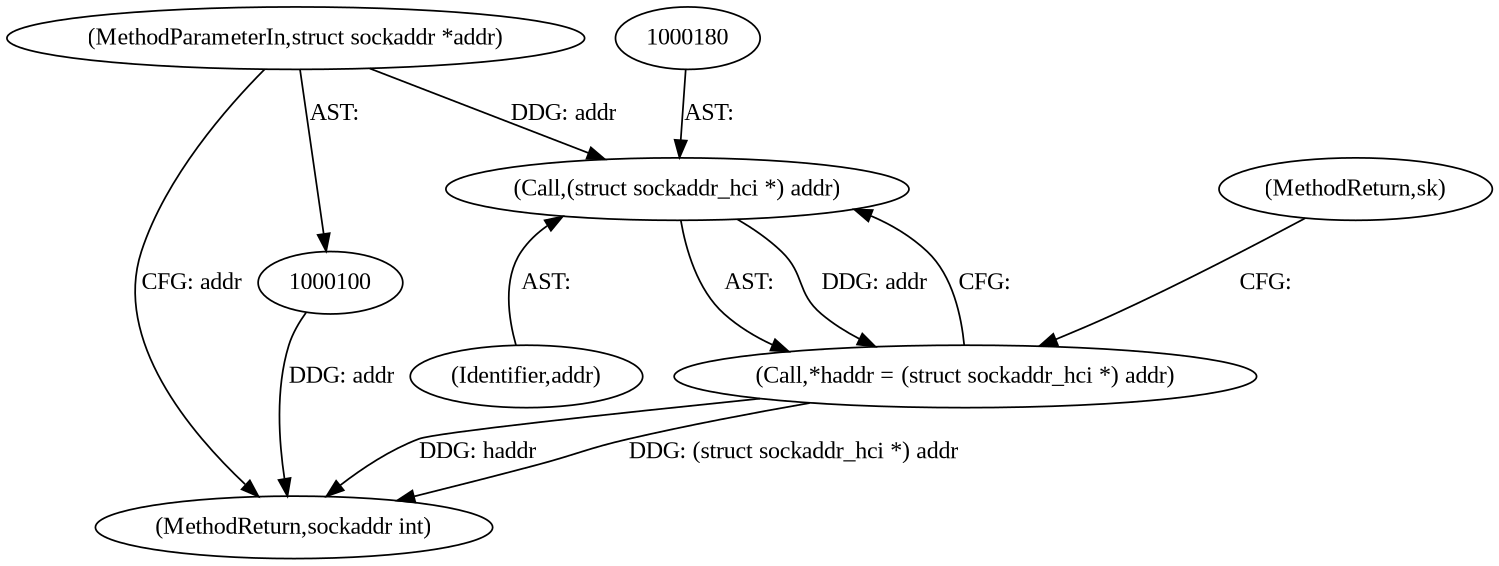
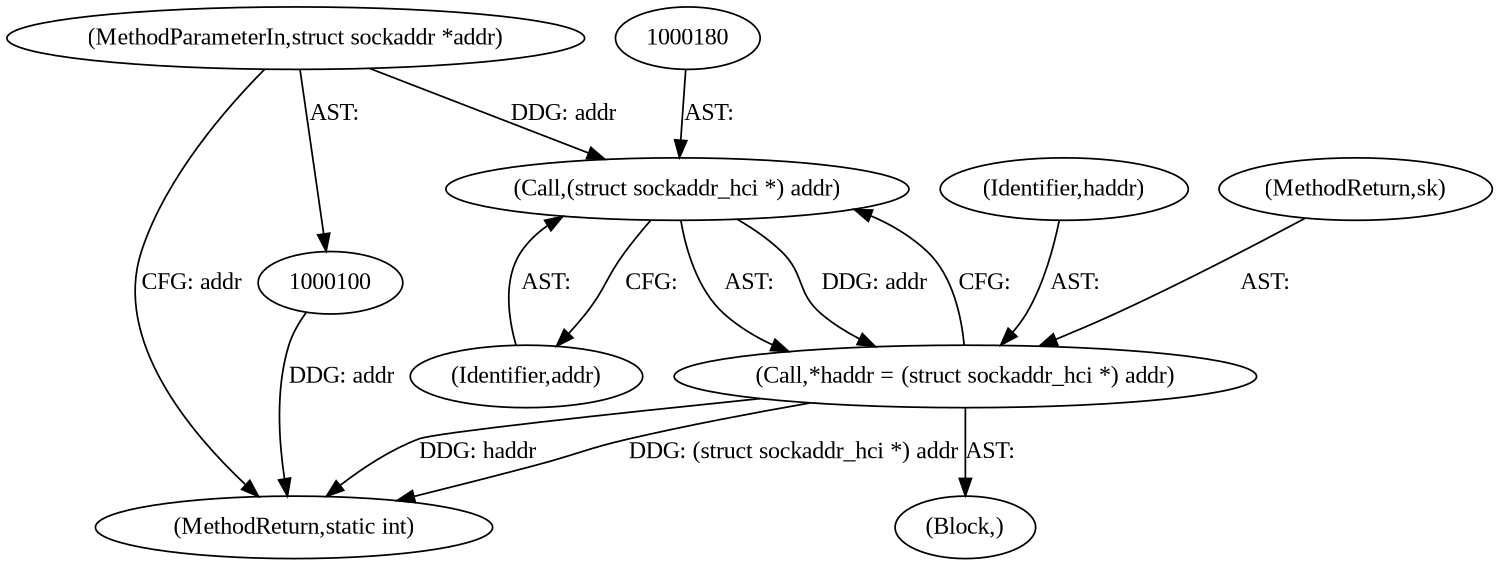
none -> (1064, 189)
none -> (609, 277)
(1269, 283) -> (1269, 283)
(294, 527) -> (294, 527)
none -> (965, 527)
